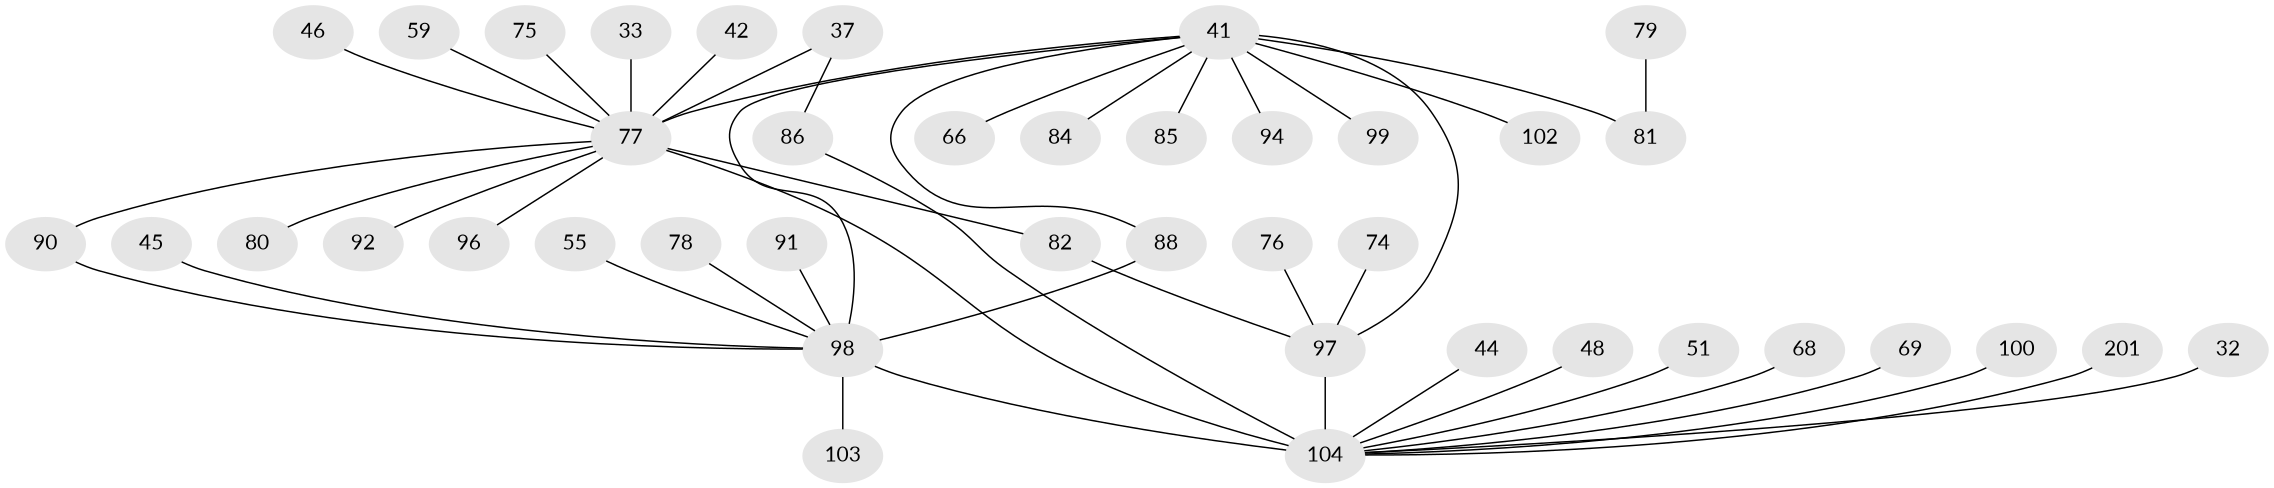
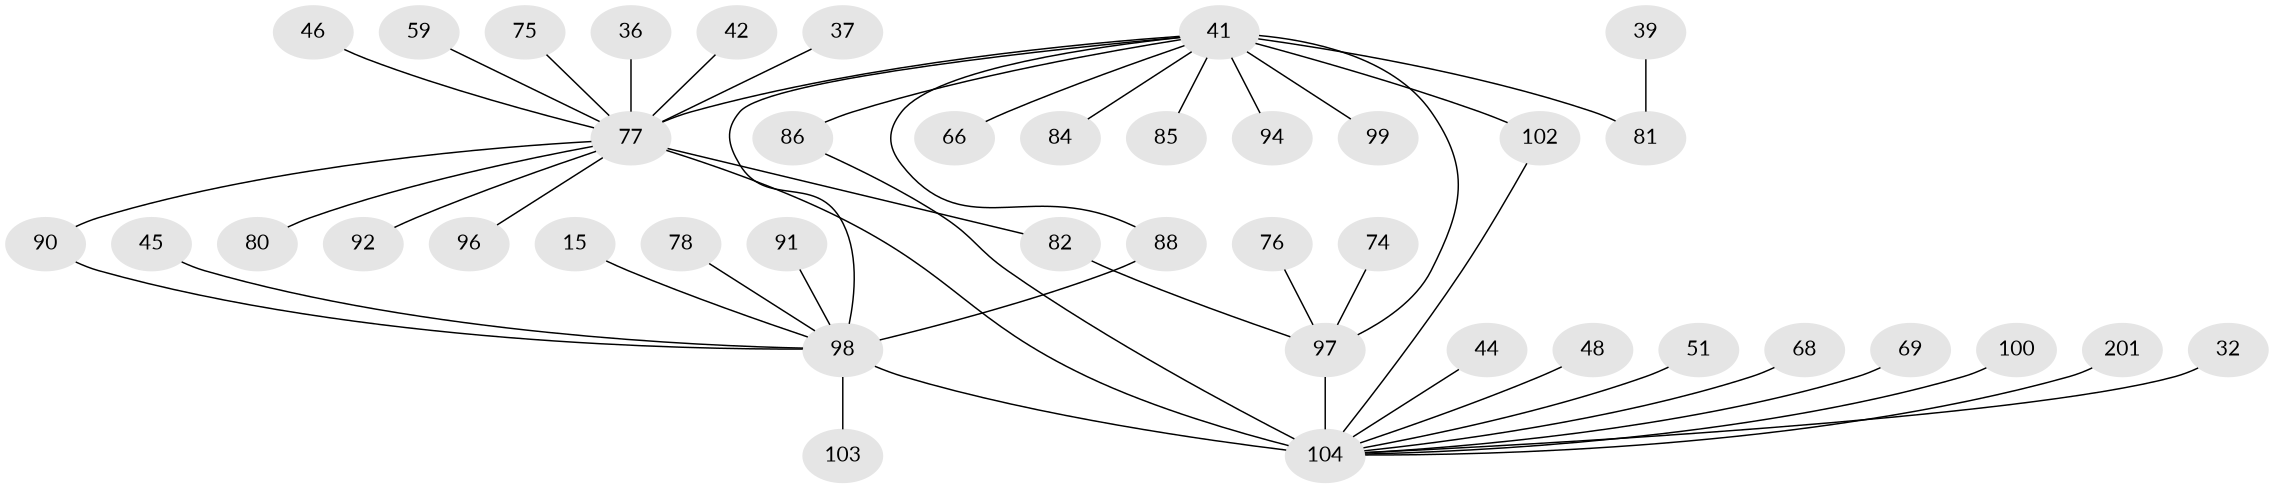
(631, 32) -> (631, 32)
(1646, 32) -> (1646, 32)
(813, 96) -> (1001, 74)
(575, 244) -> (575, 244)
none -> (1441, 301)
